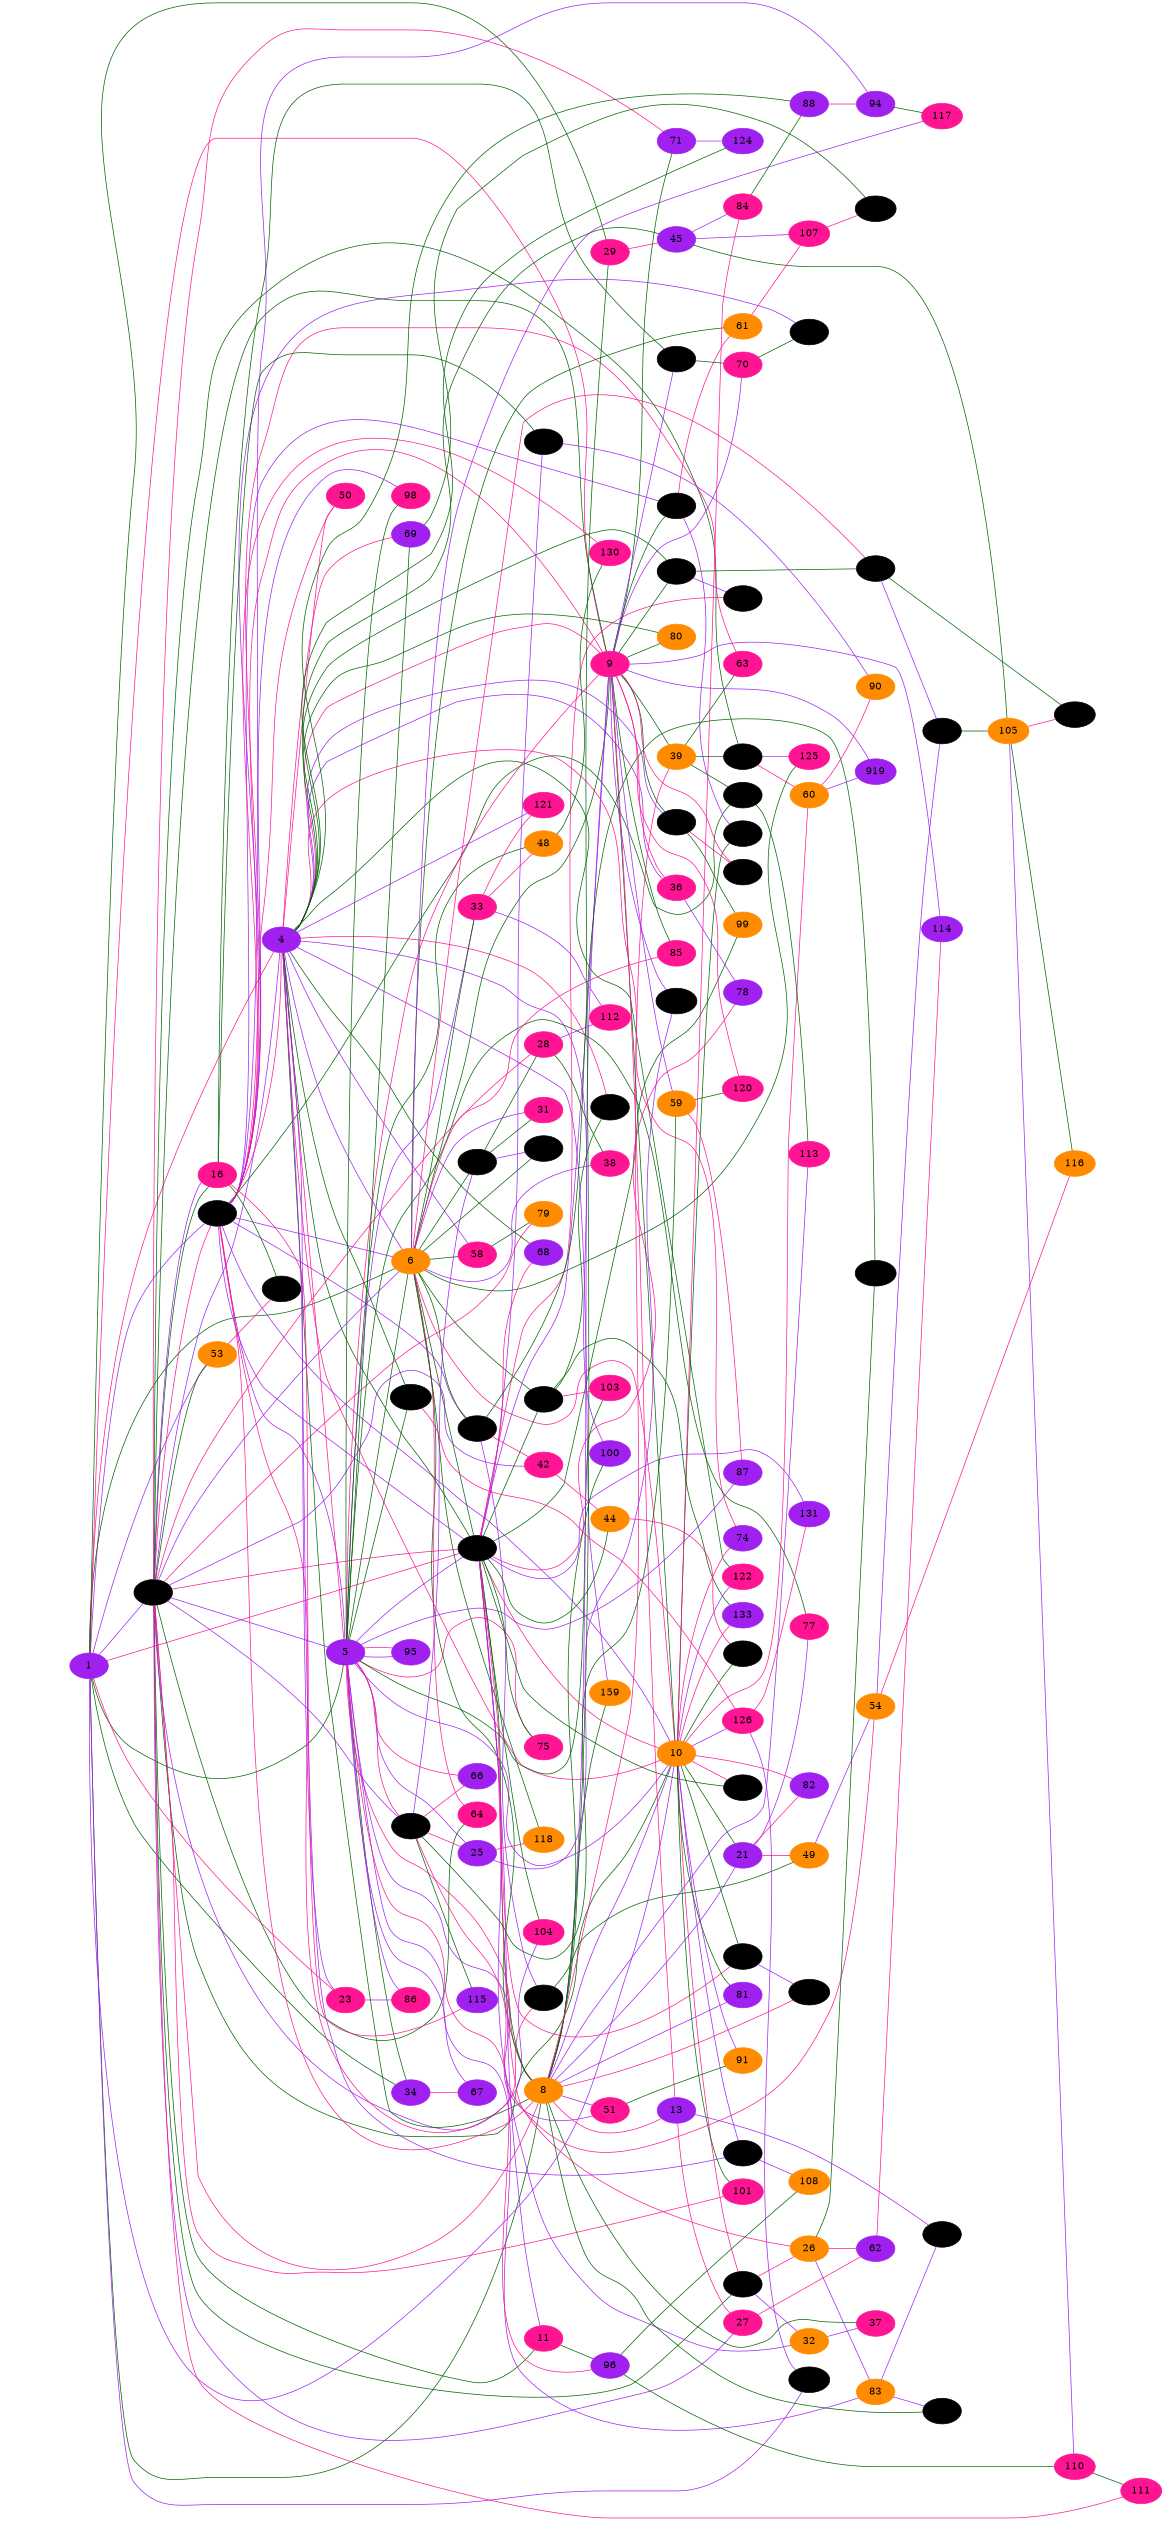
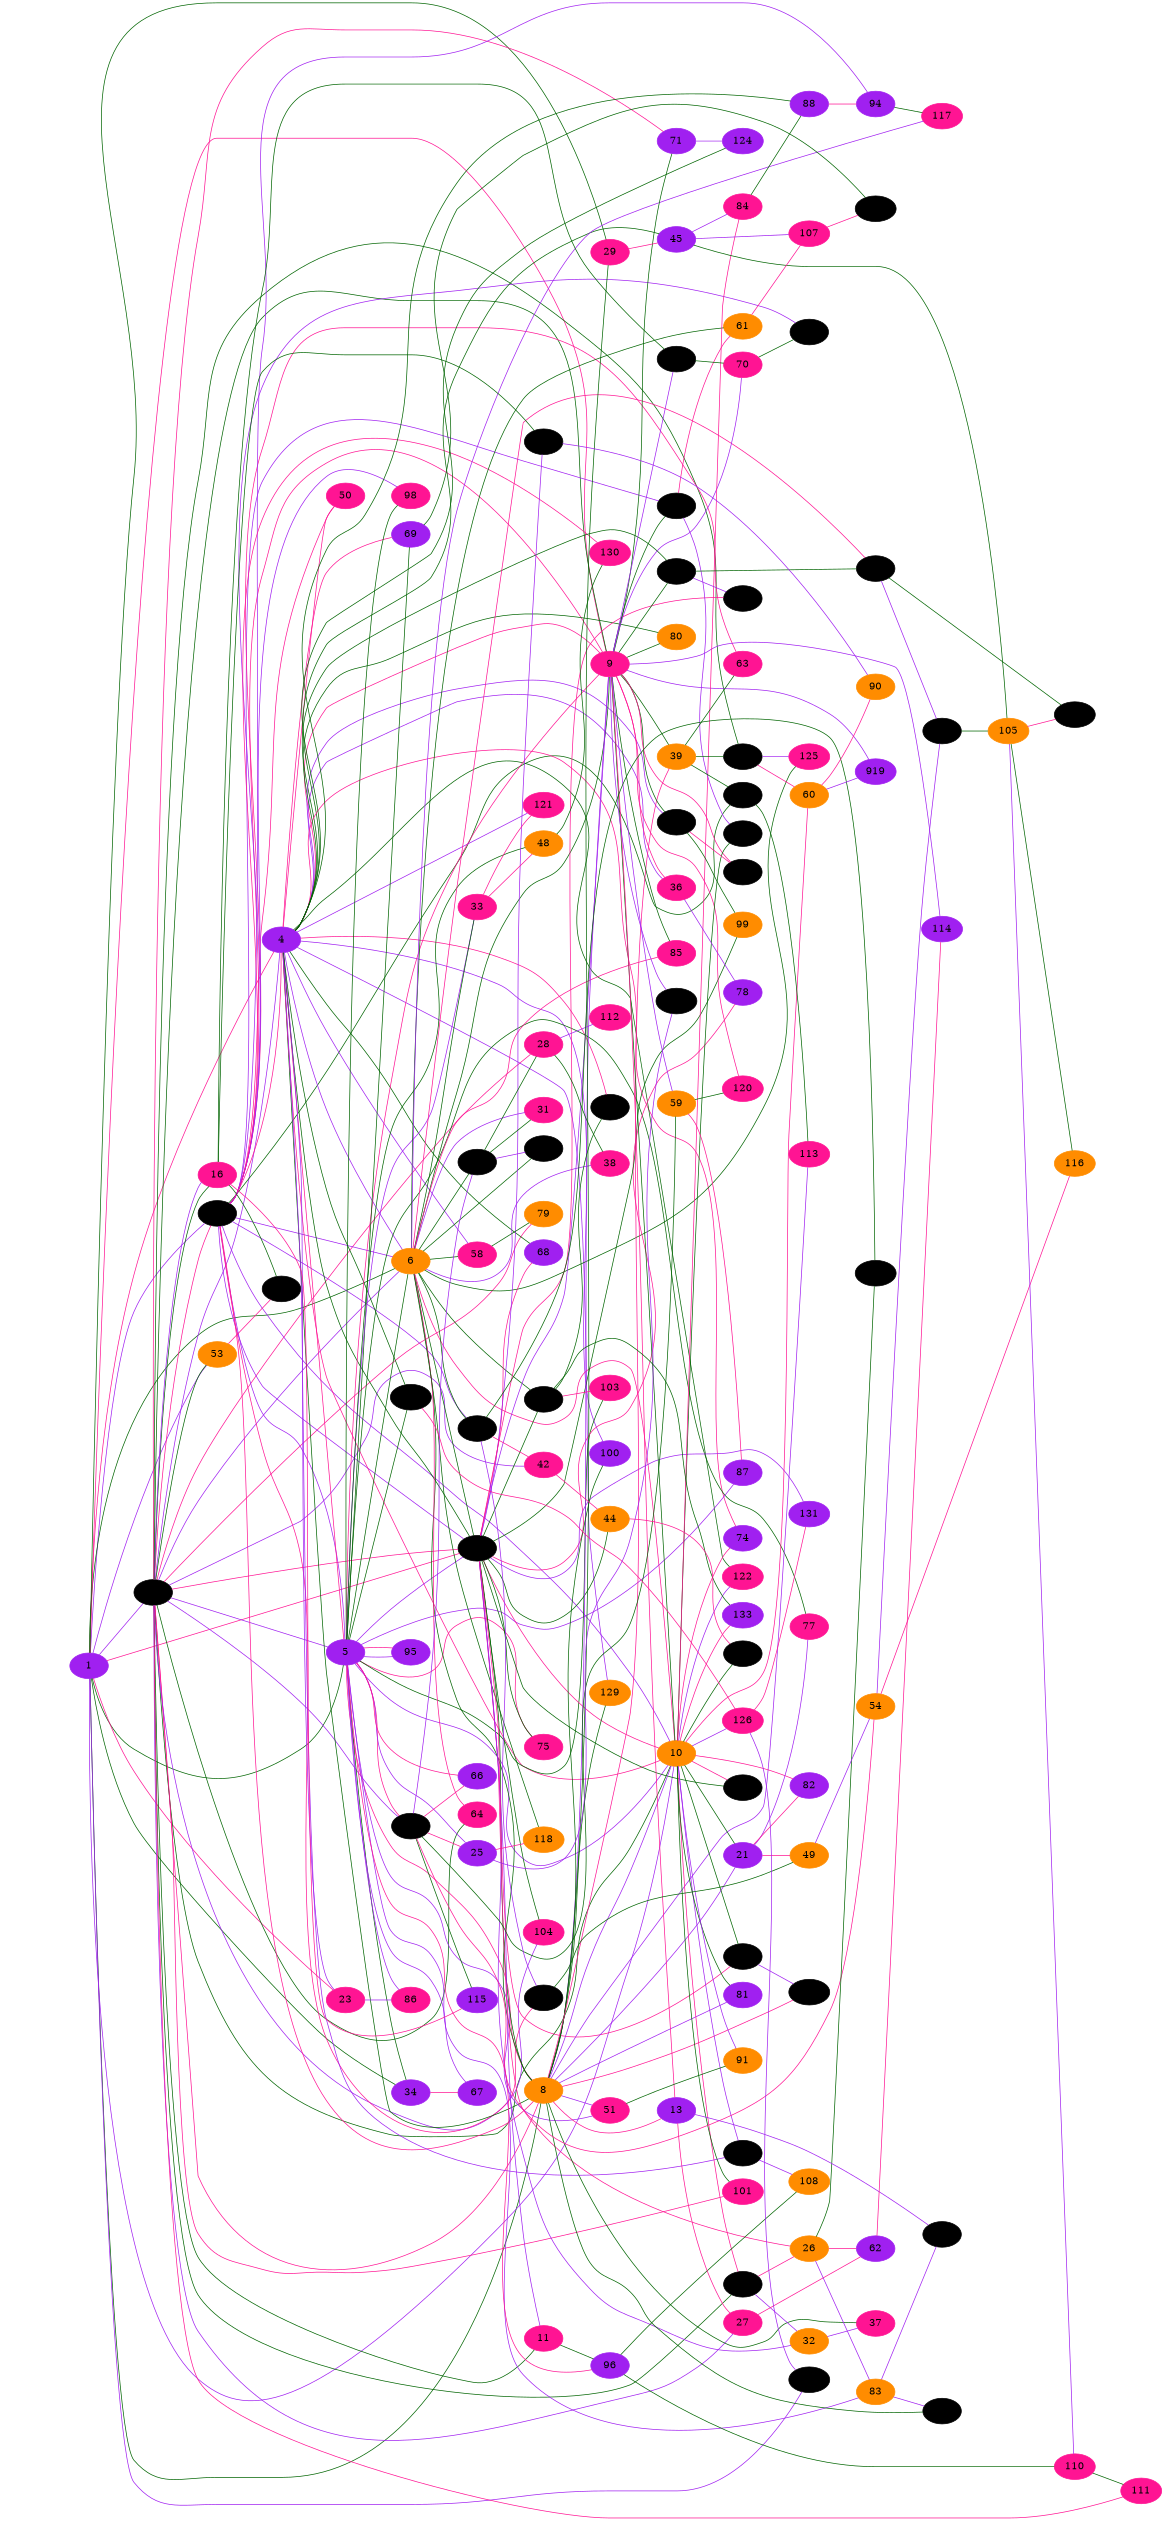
(561, 945) -> none
(610, 1693) -> (610, 1693)
